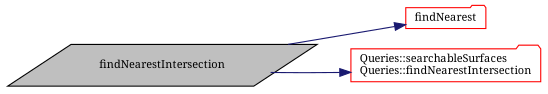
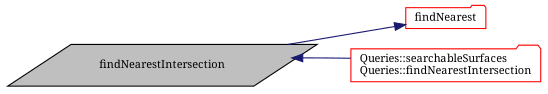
(305, 73) -> (327, 58)
